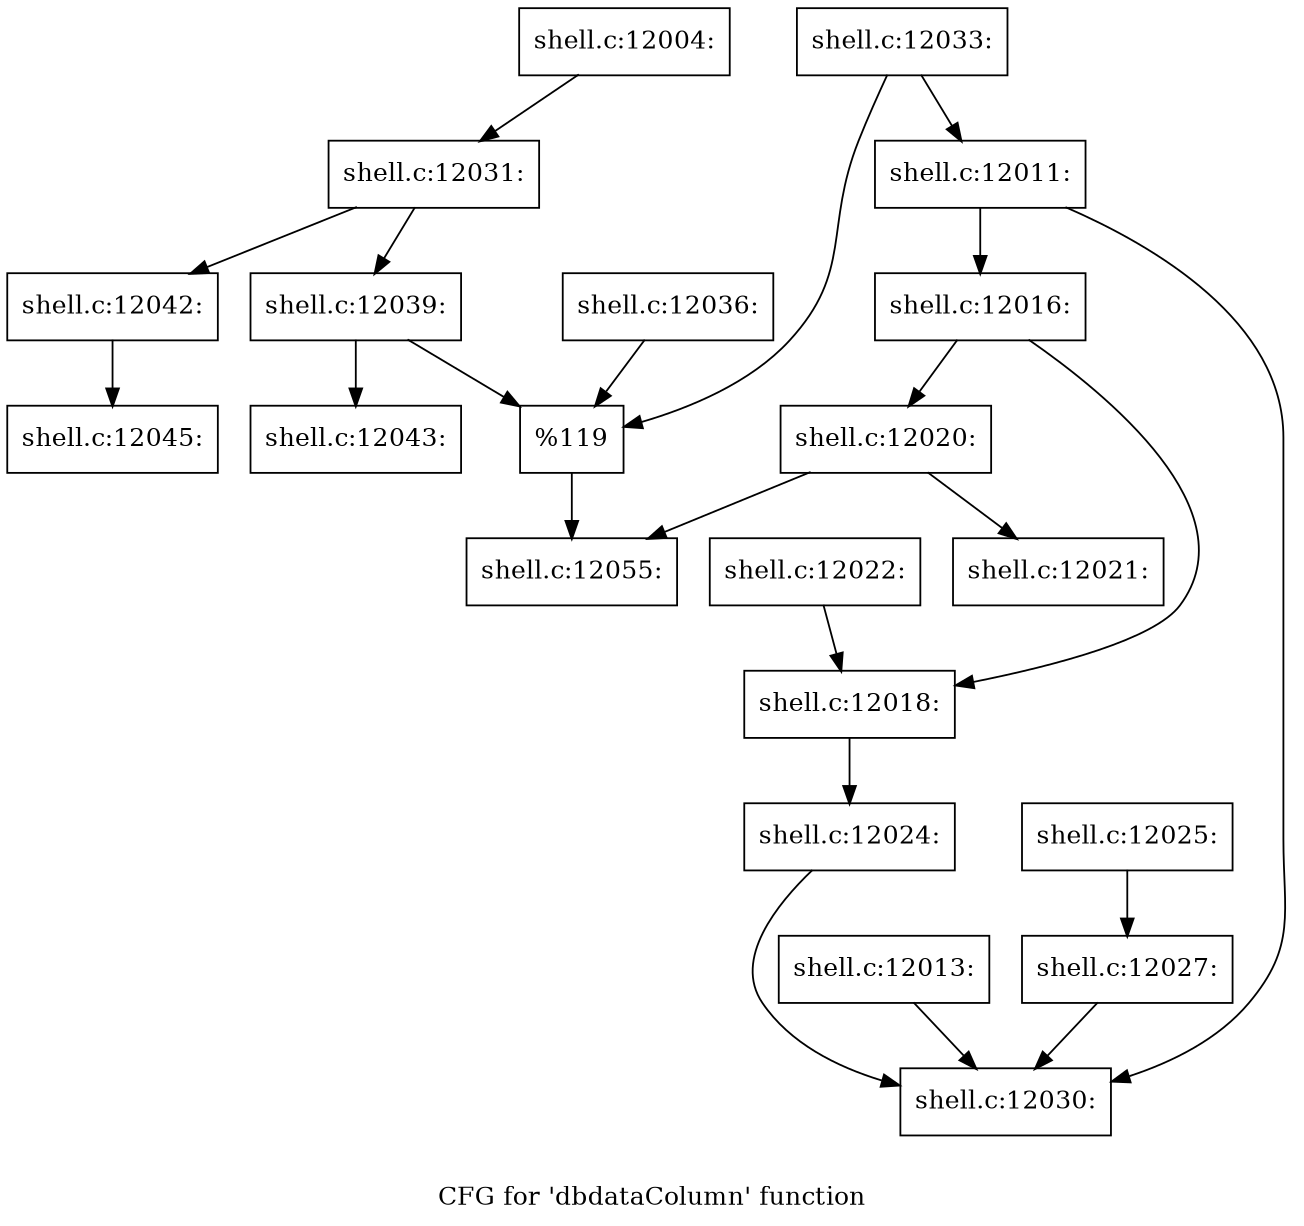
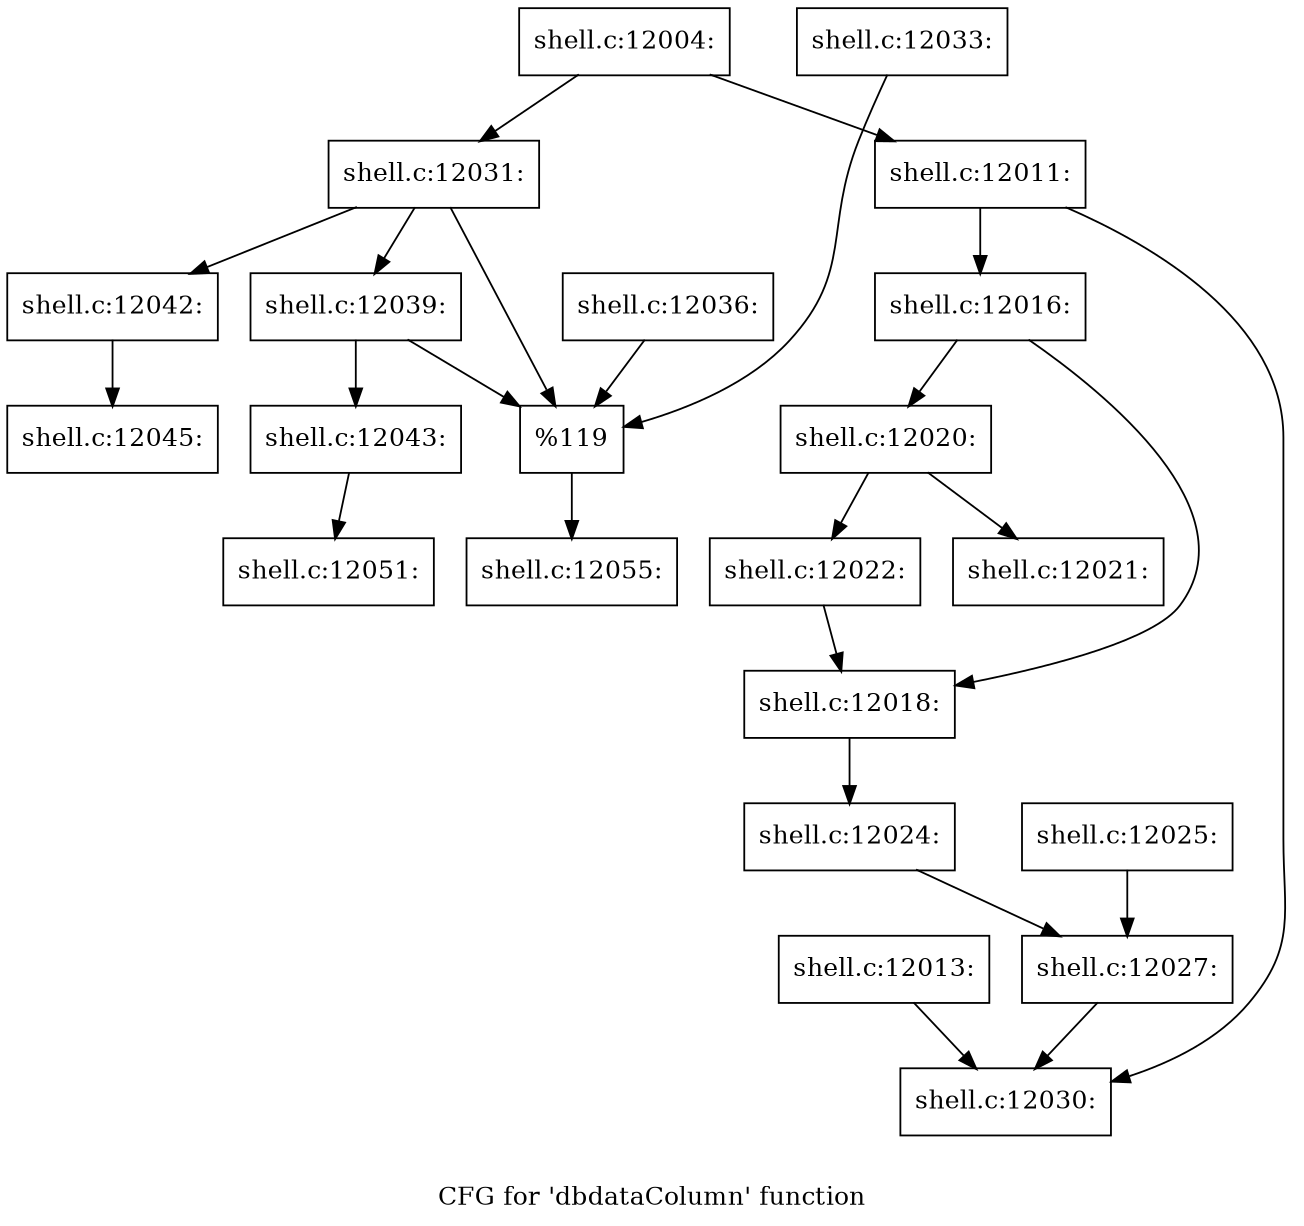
(937, 100) -> (793, 105)
none -> (498, 298)
(738, 502) -> (855, 498)
none -> (329, 572)
(761, 999) -> (980, 899)
